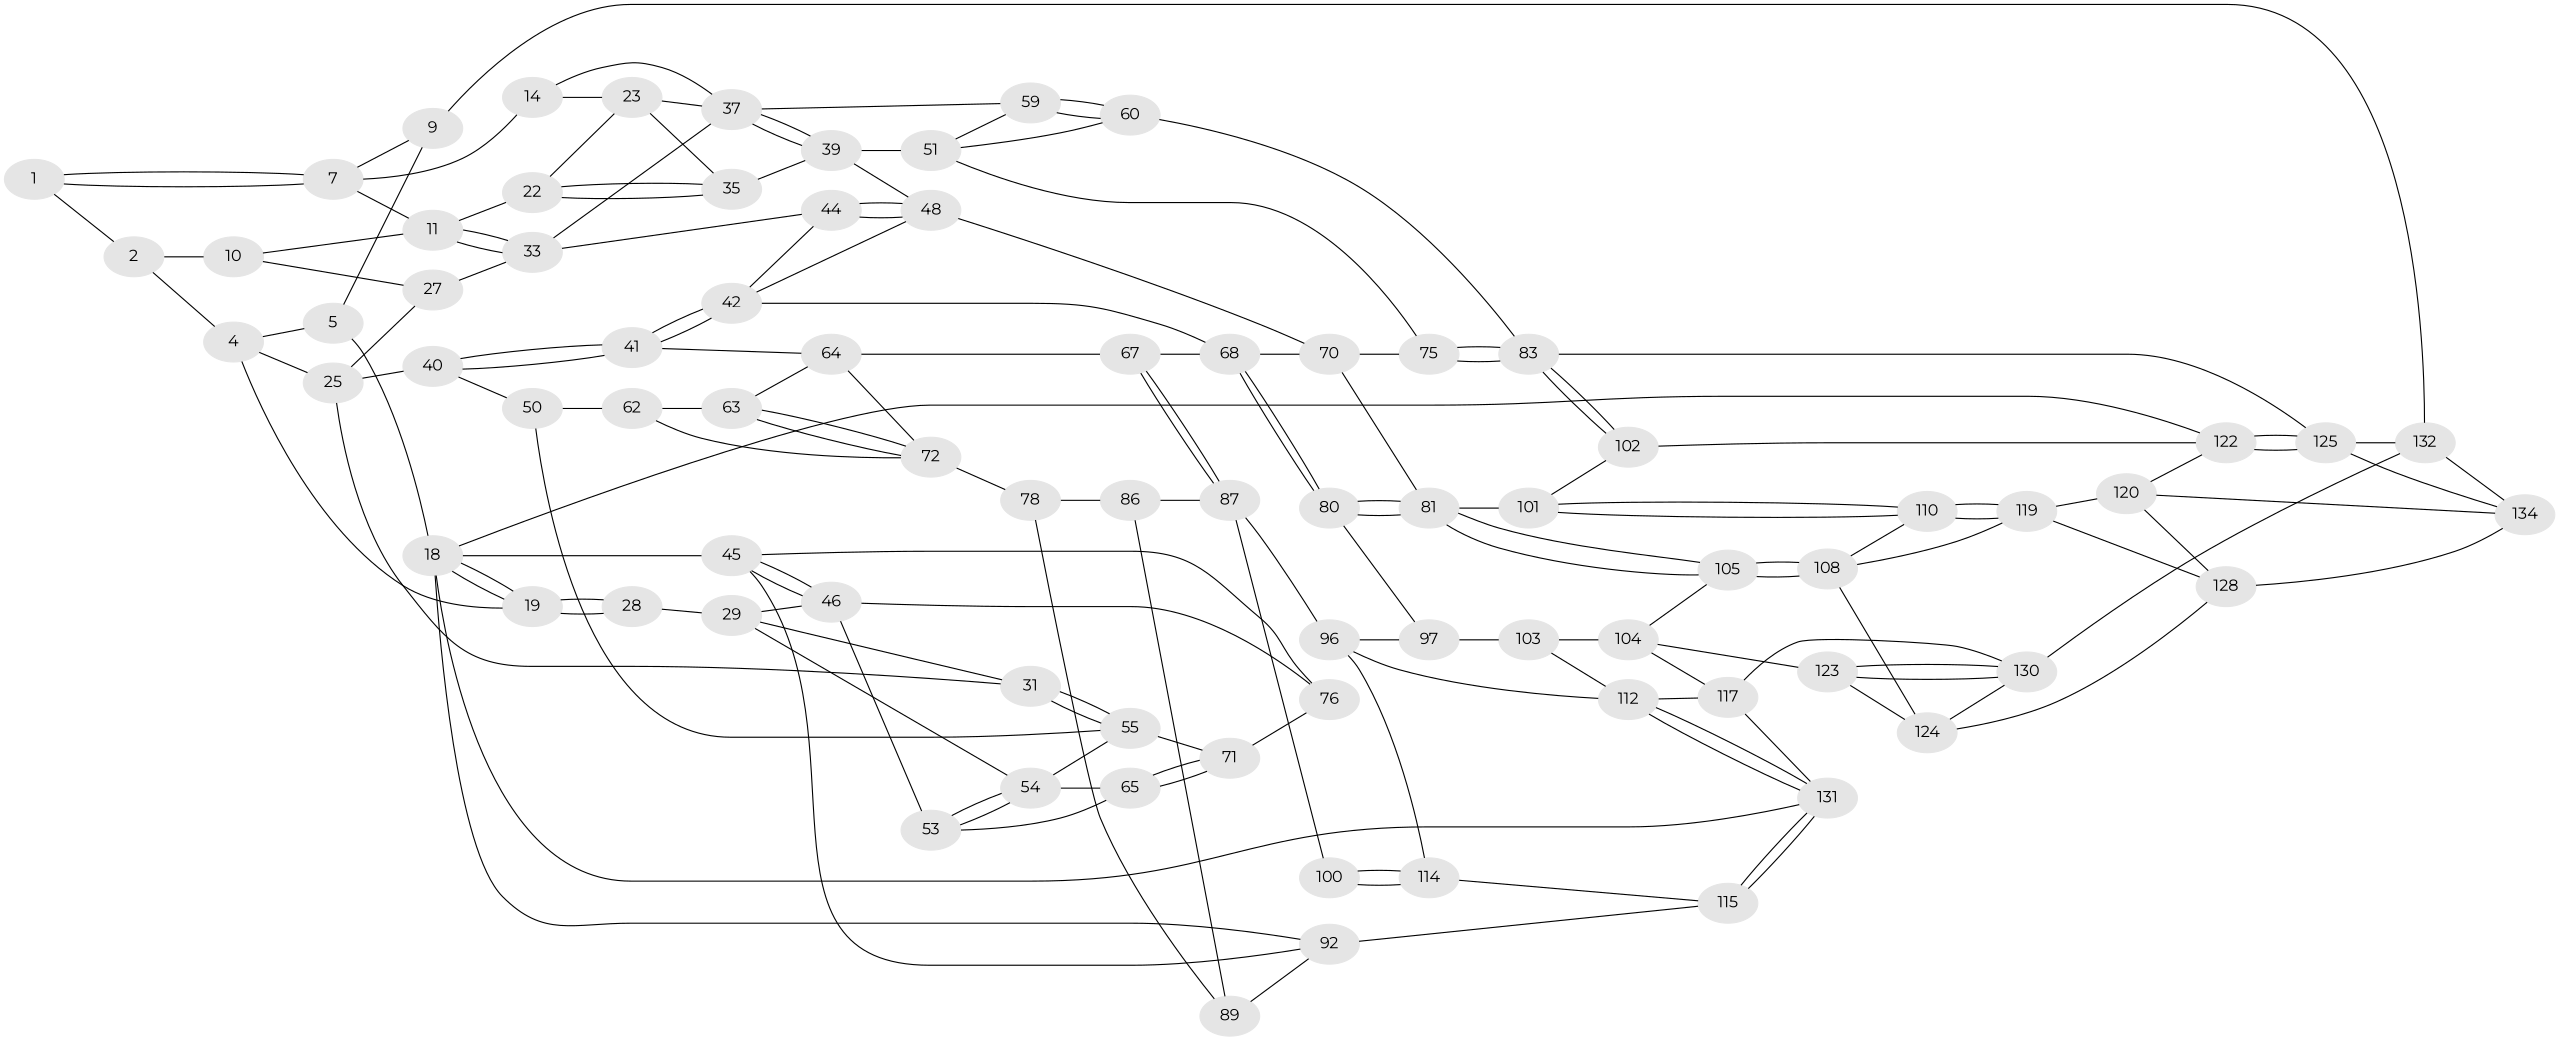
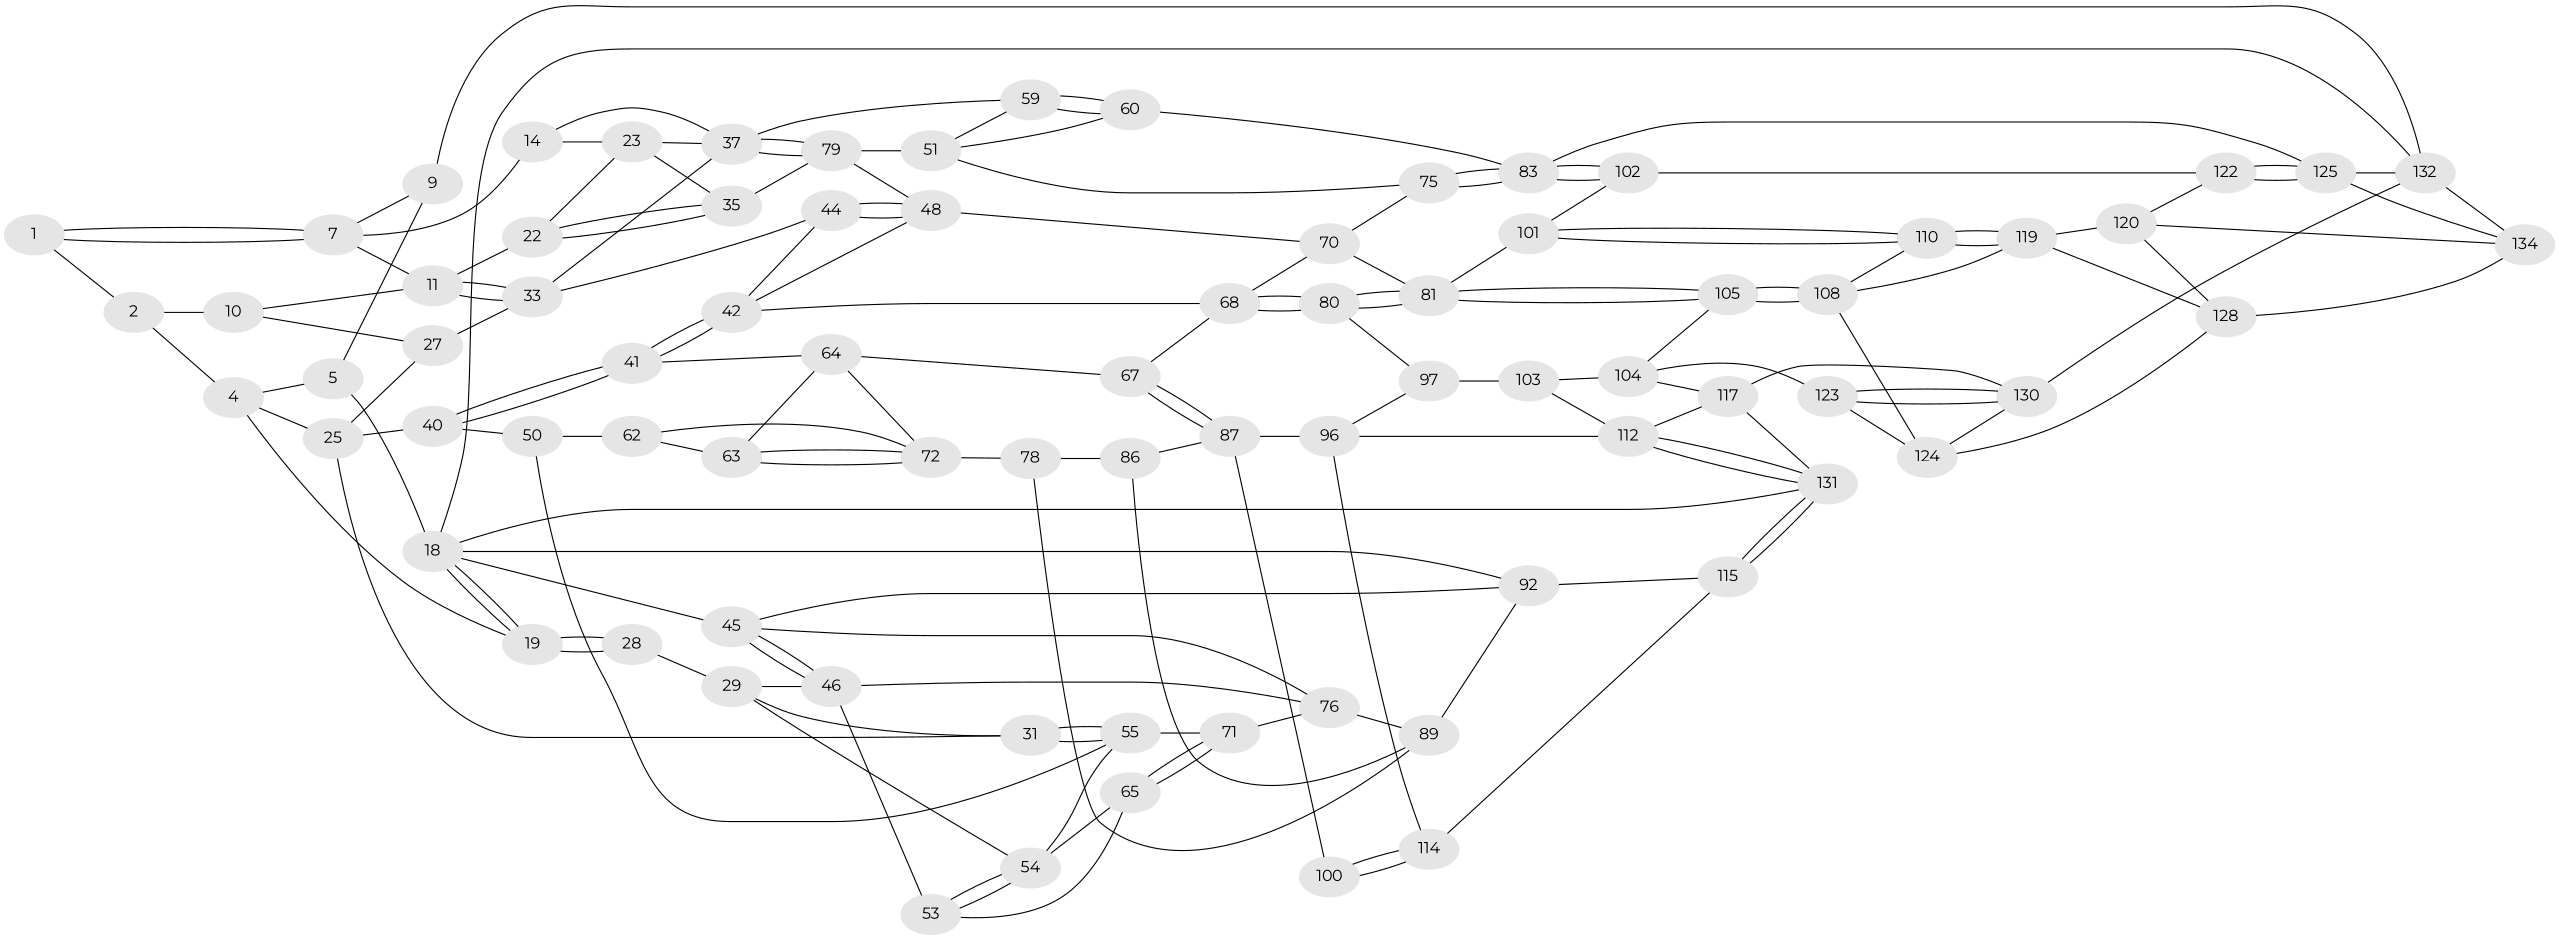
(831, 151) -> (831, 151)
(1321, 405) -> (1248, 49)
none -> (1379, 721)
